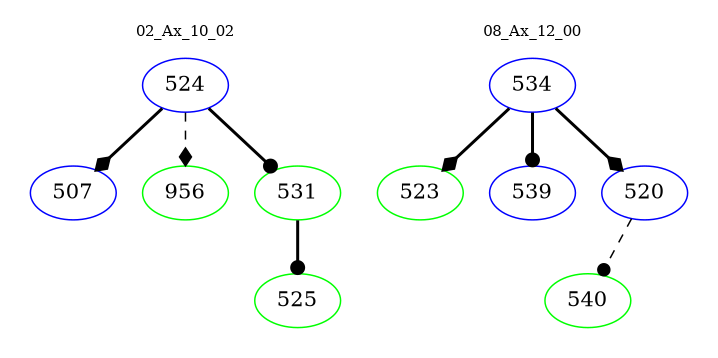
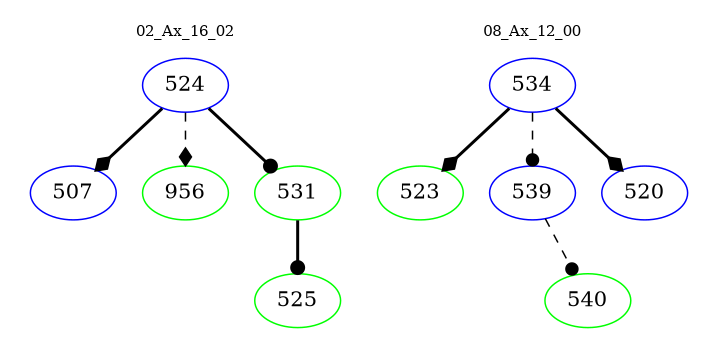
(185, 32) -> (185, 32)
(533, 133) -> (533, 133)
(619, 241) -> (557, 241)
